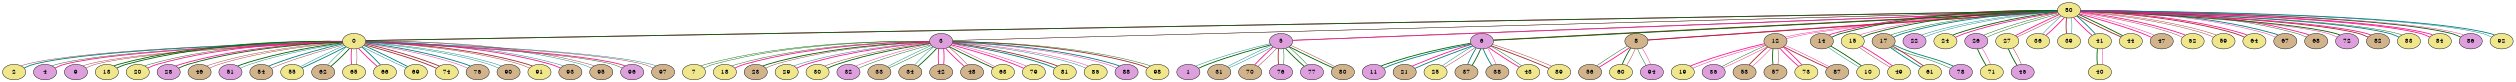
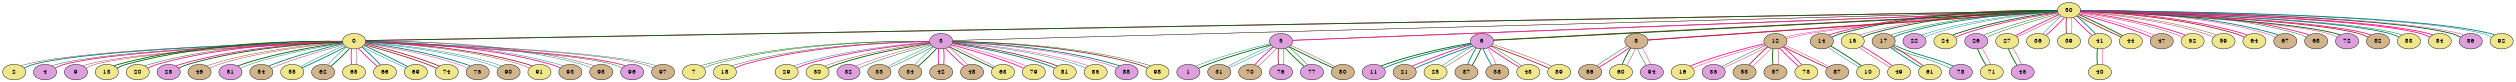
(756, 72) -> none
(1683, 72) -> (1683, 72)
